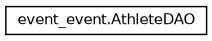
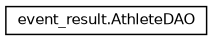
(106, 21) -> (106, 21)
